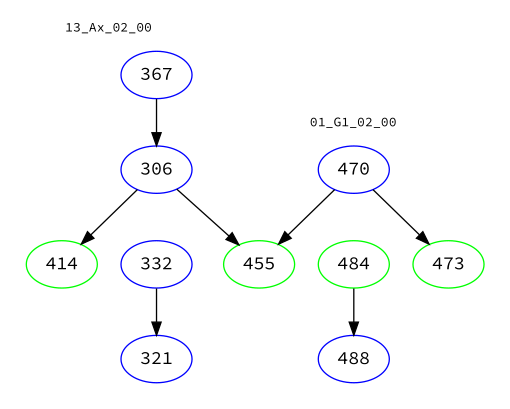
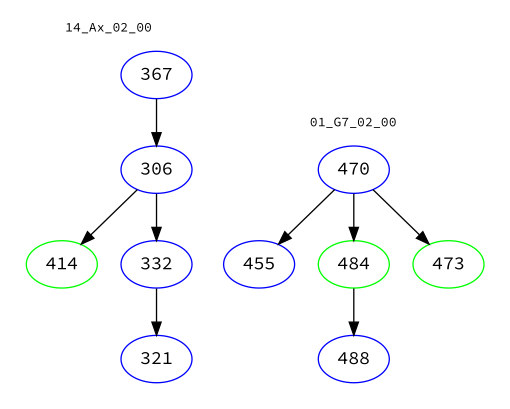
(109, 28) -> (109, 28)
(354, 123) -> (354, 123)
(194, 204) -> (157, 211)
none -> (354, 211)
(259, 264) -> (259, 264)
